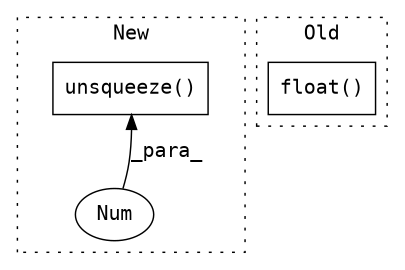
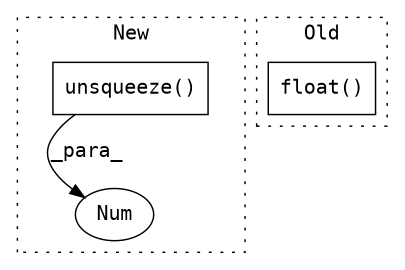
(129, 160) -> (48, 151)
